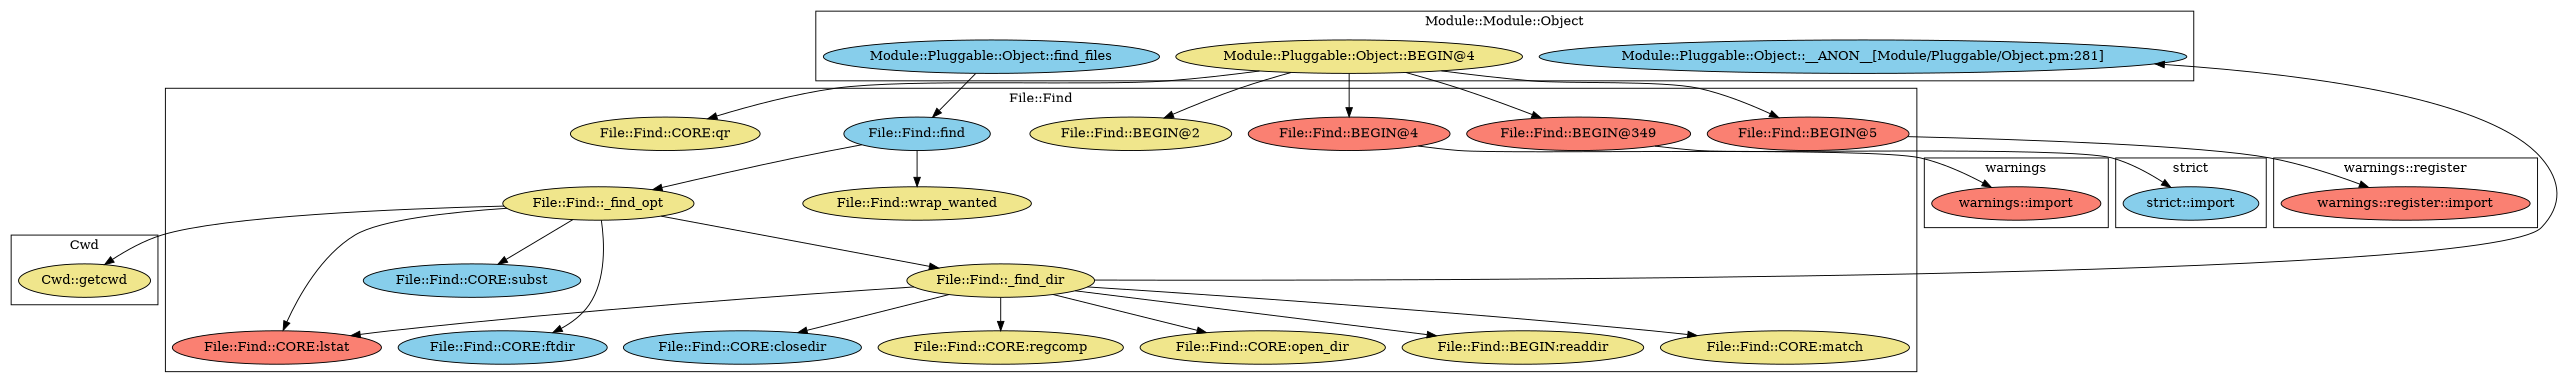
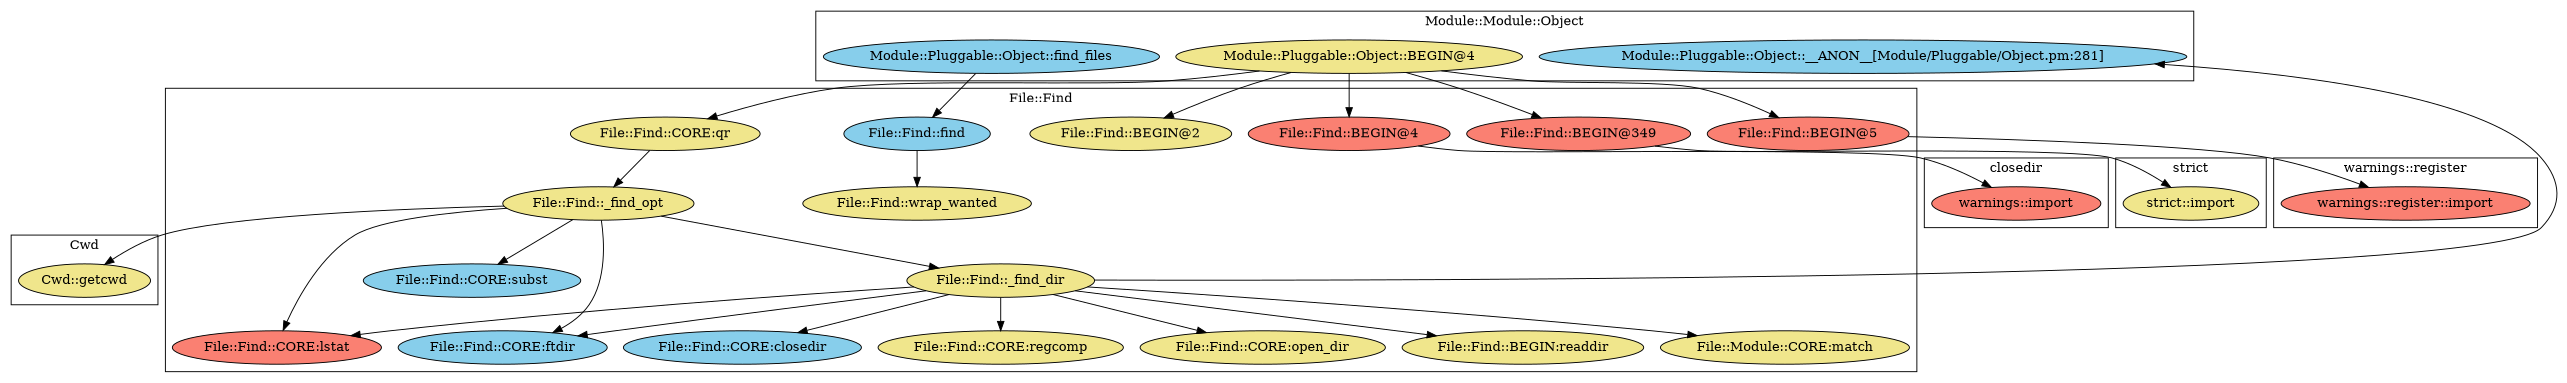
(762, 165) -> (635, 165)
(2016, 169) -> (2016, 169)
(2191, 203) -> (2191, 203)
none -> (757, 312)
(1785, 348) -> (1785, 348)
